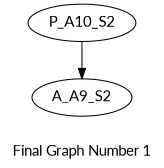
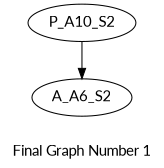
(82, 98) -> (82, 98)
